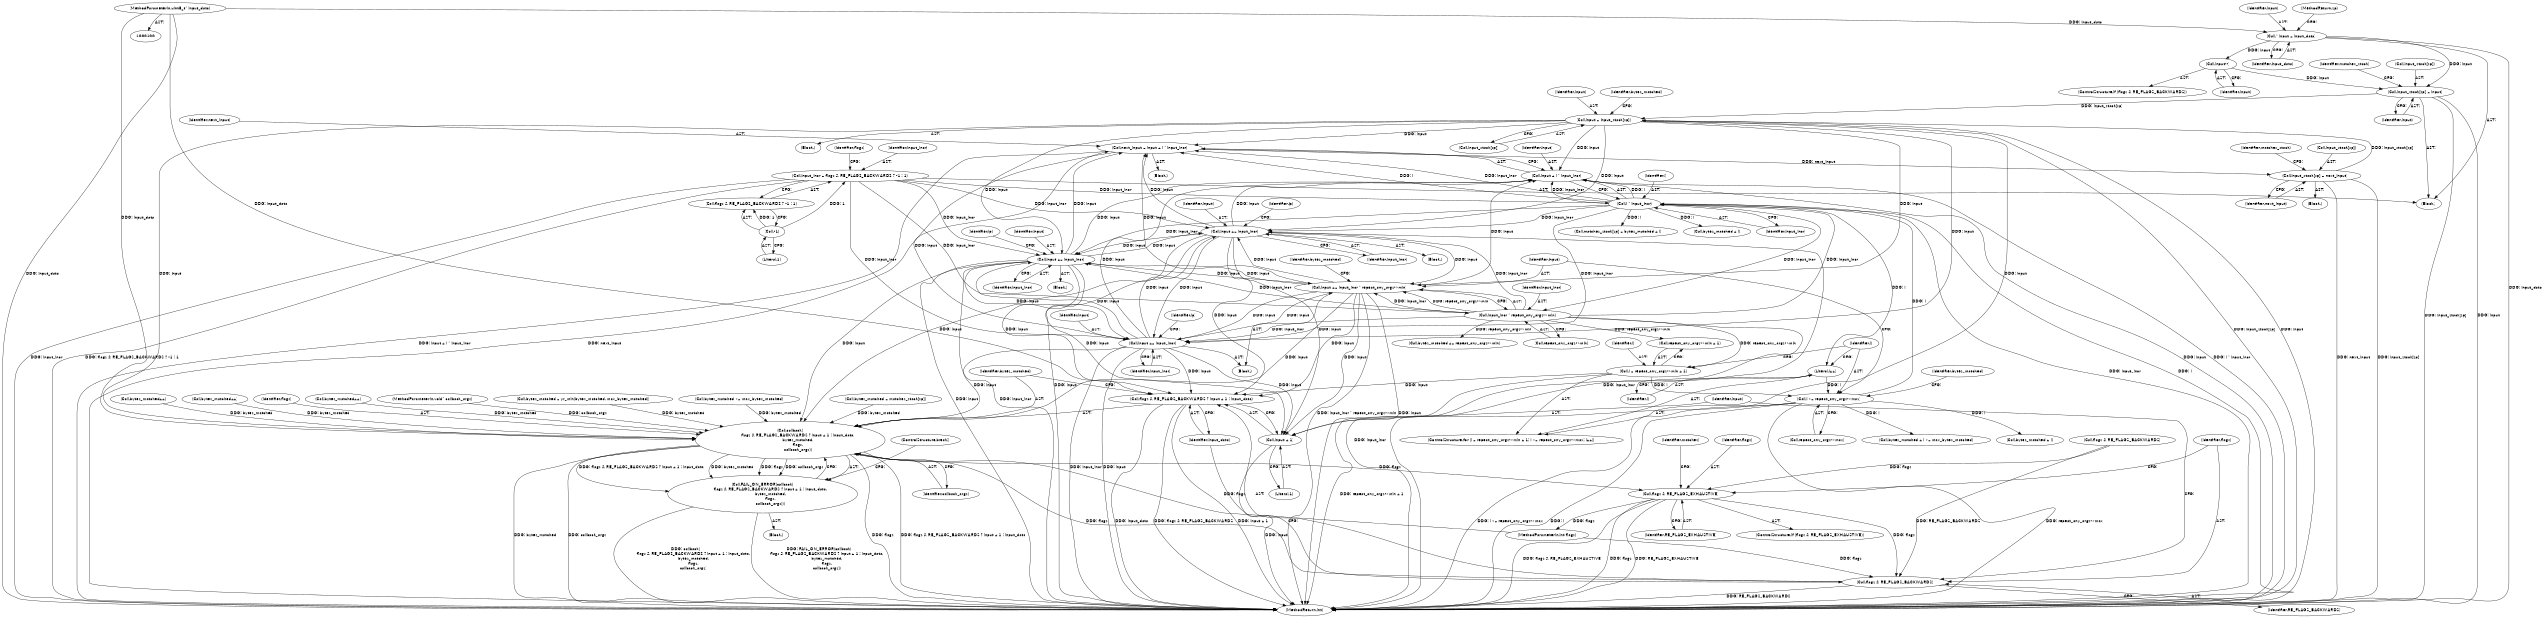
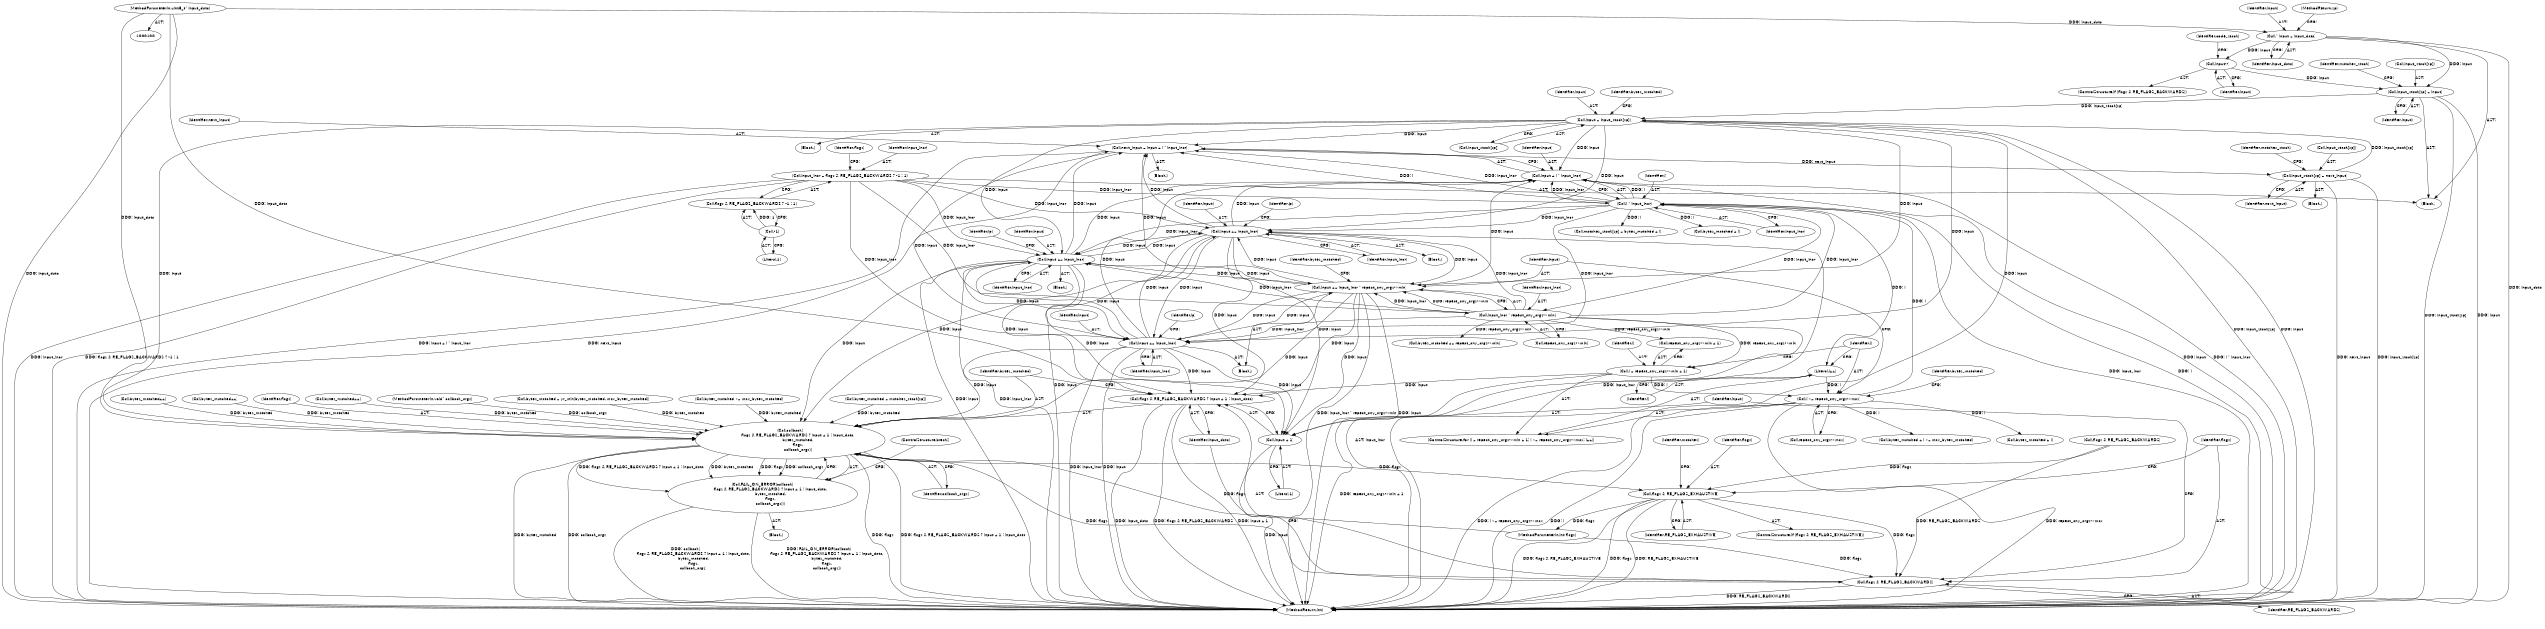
none -> (2218, 36)
(816, 211) -> none
(1370, 440) -> (1370, 440)
